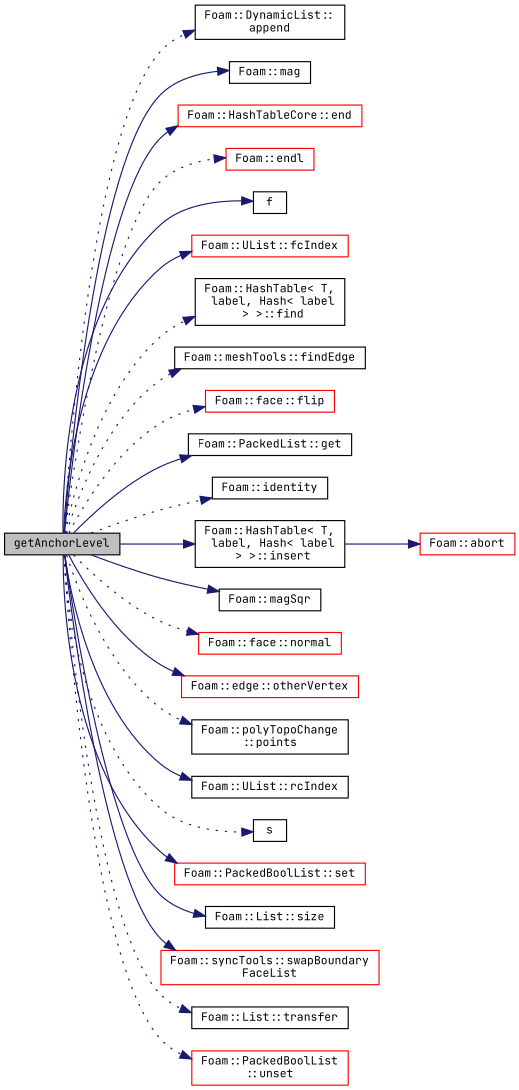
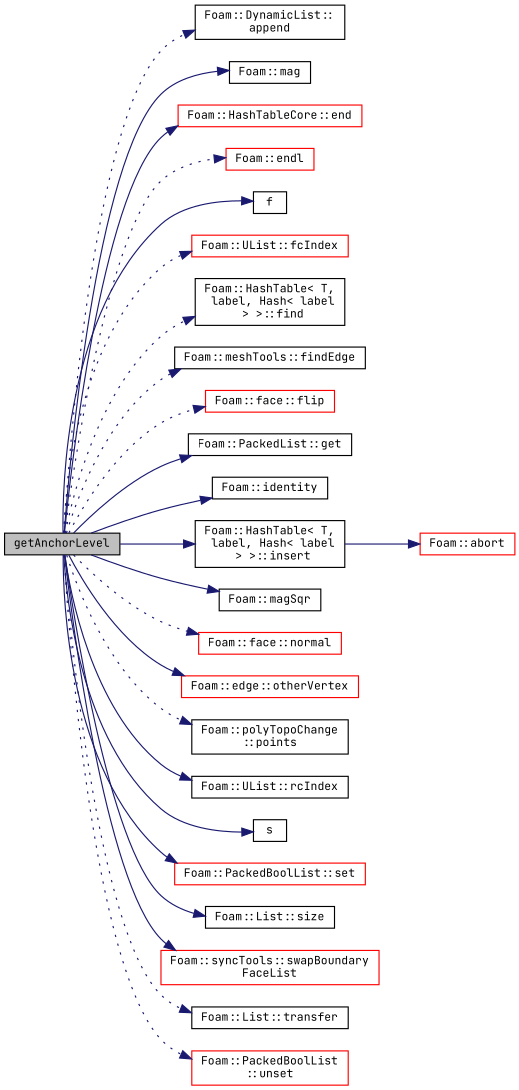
(106, 343) -> (106, 343)
(145, 514) -> (145, 514)
(105, 731) -> (105, 731)
